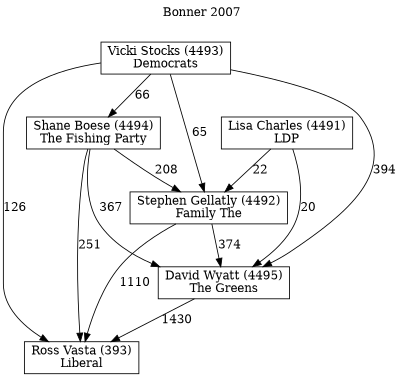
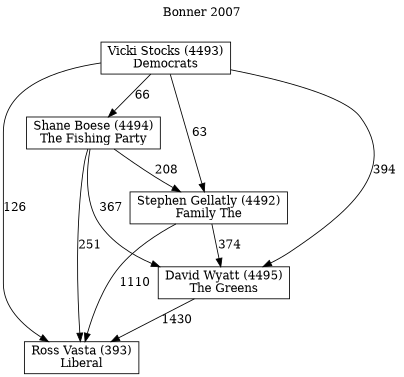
(200, 133) -> (200, 133)
(287, 133) -> none
